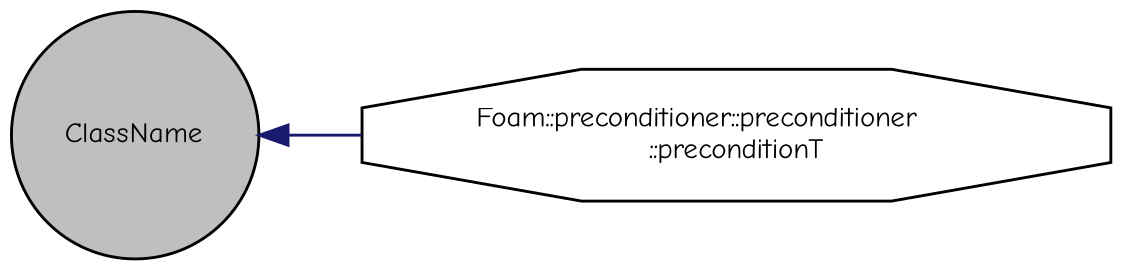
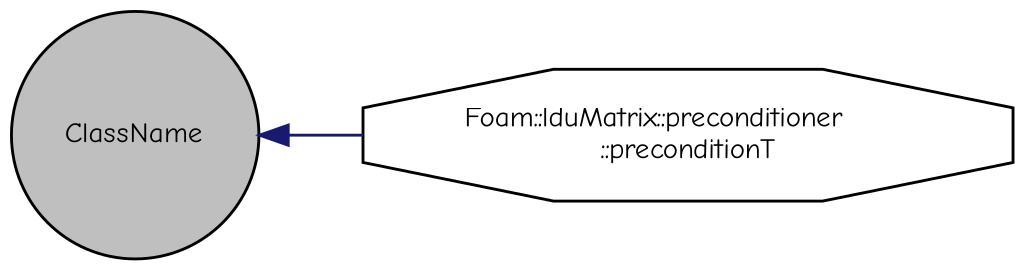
(736, 135) -> (688, 135)
